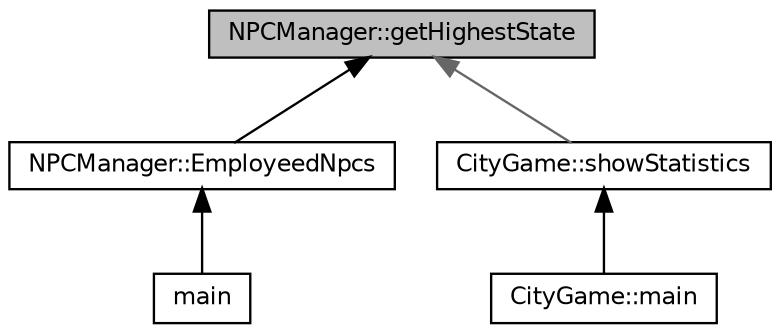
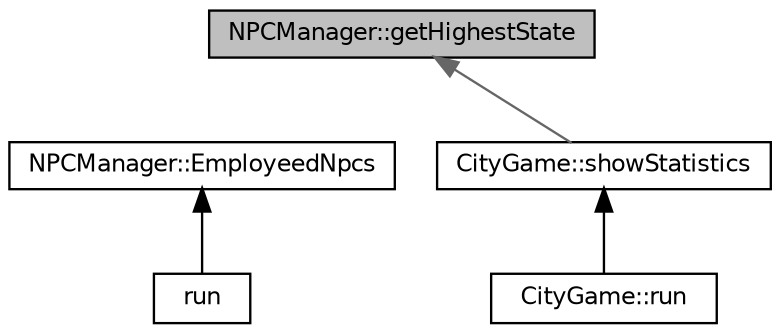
(292, 106) -> none
(202, 298) -> (202, 298)
(604, 298) -> (604, 298)
